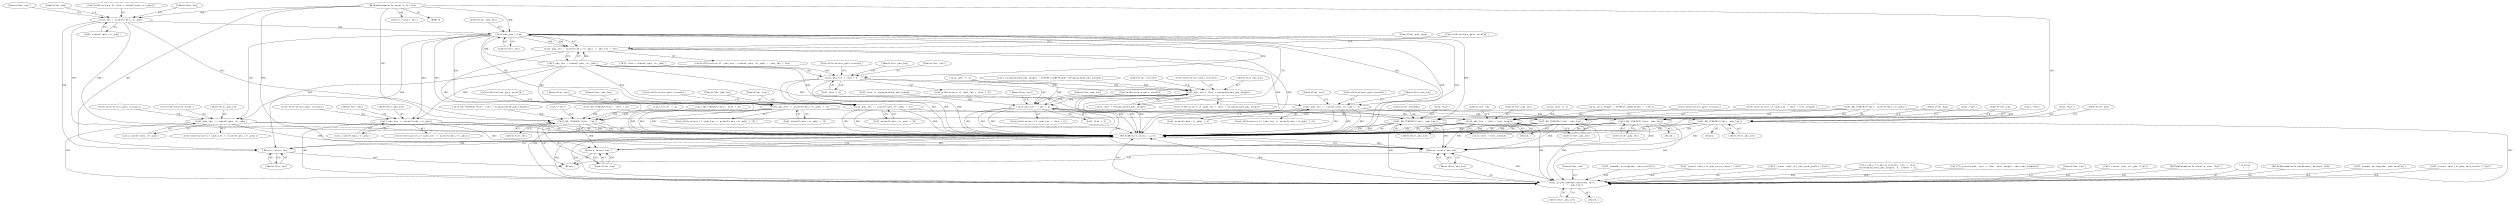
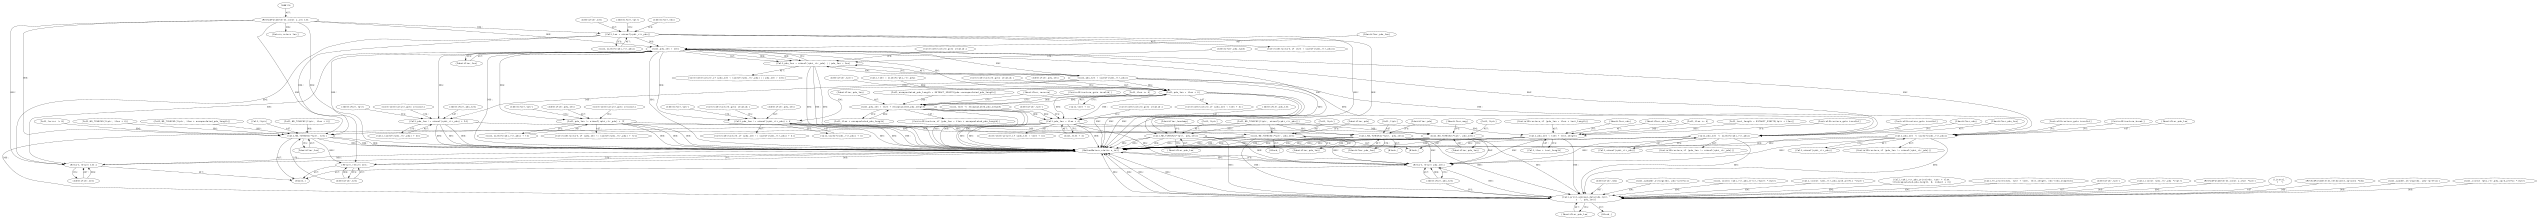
(121, 12) -> (1009, 39)
(415, 13) -> (286, 12)
(992, 39) -> (748, 51)
(632, 103) -> none
